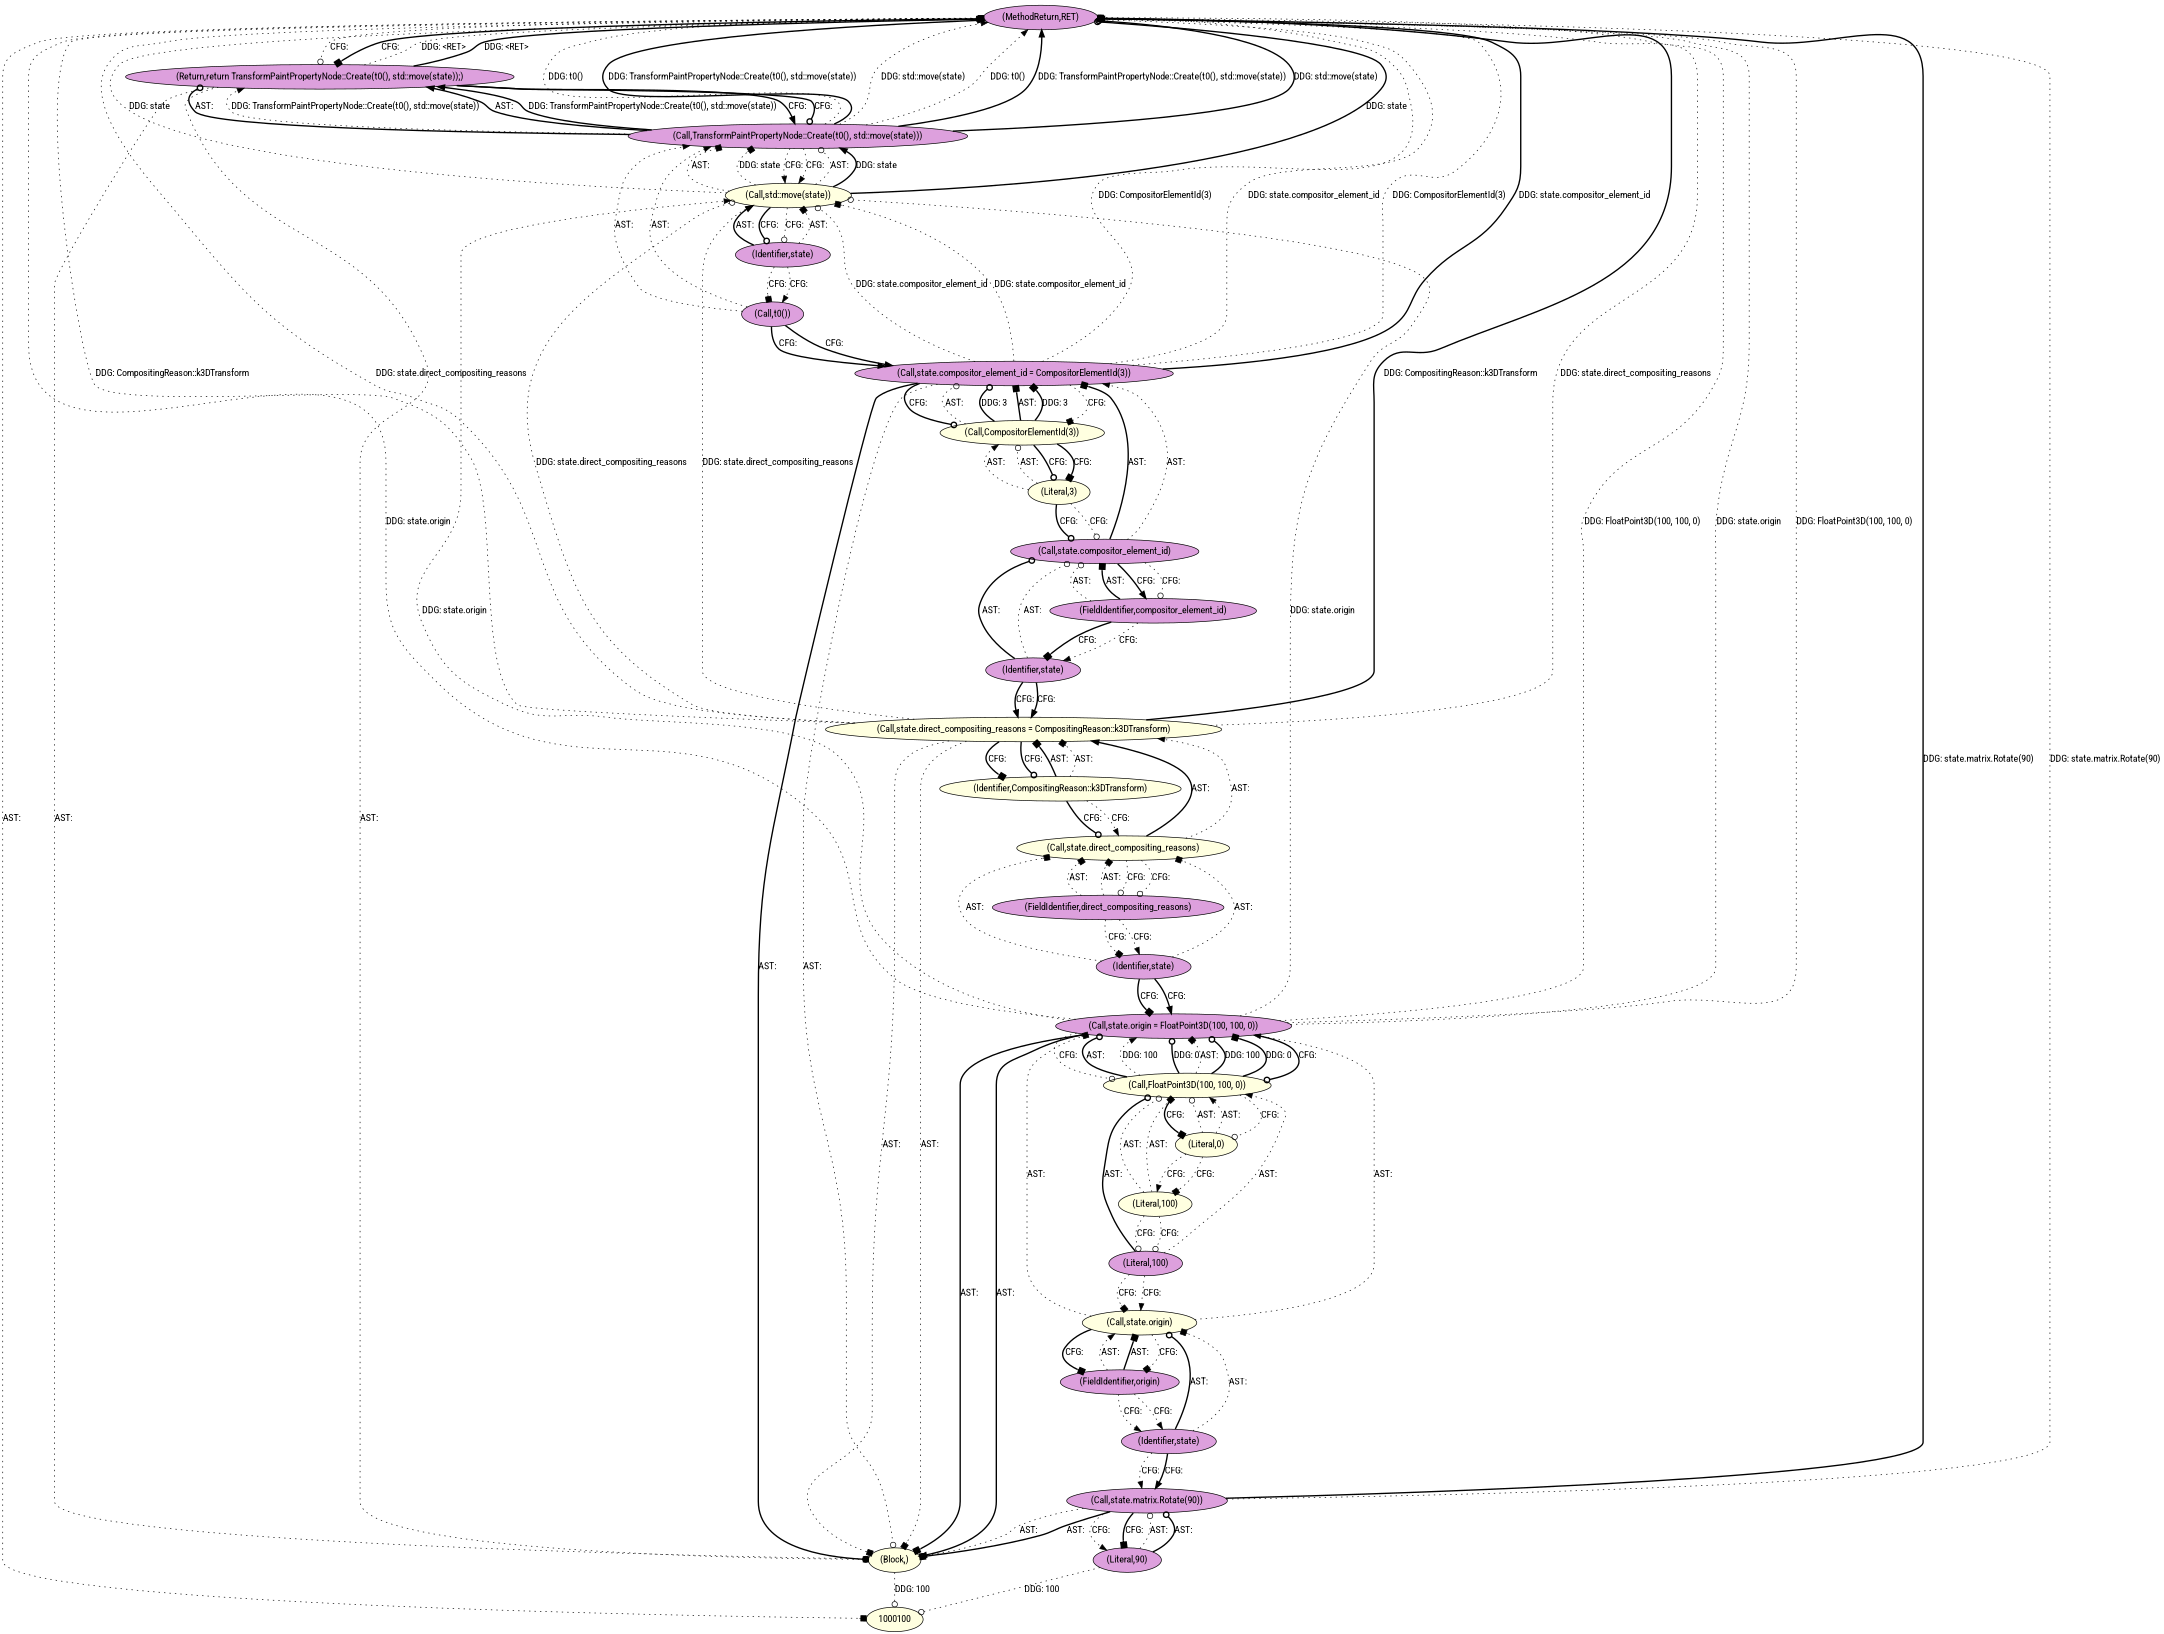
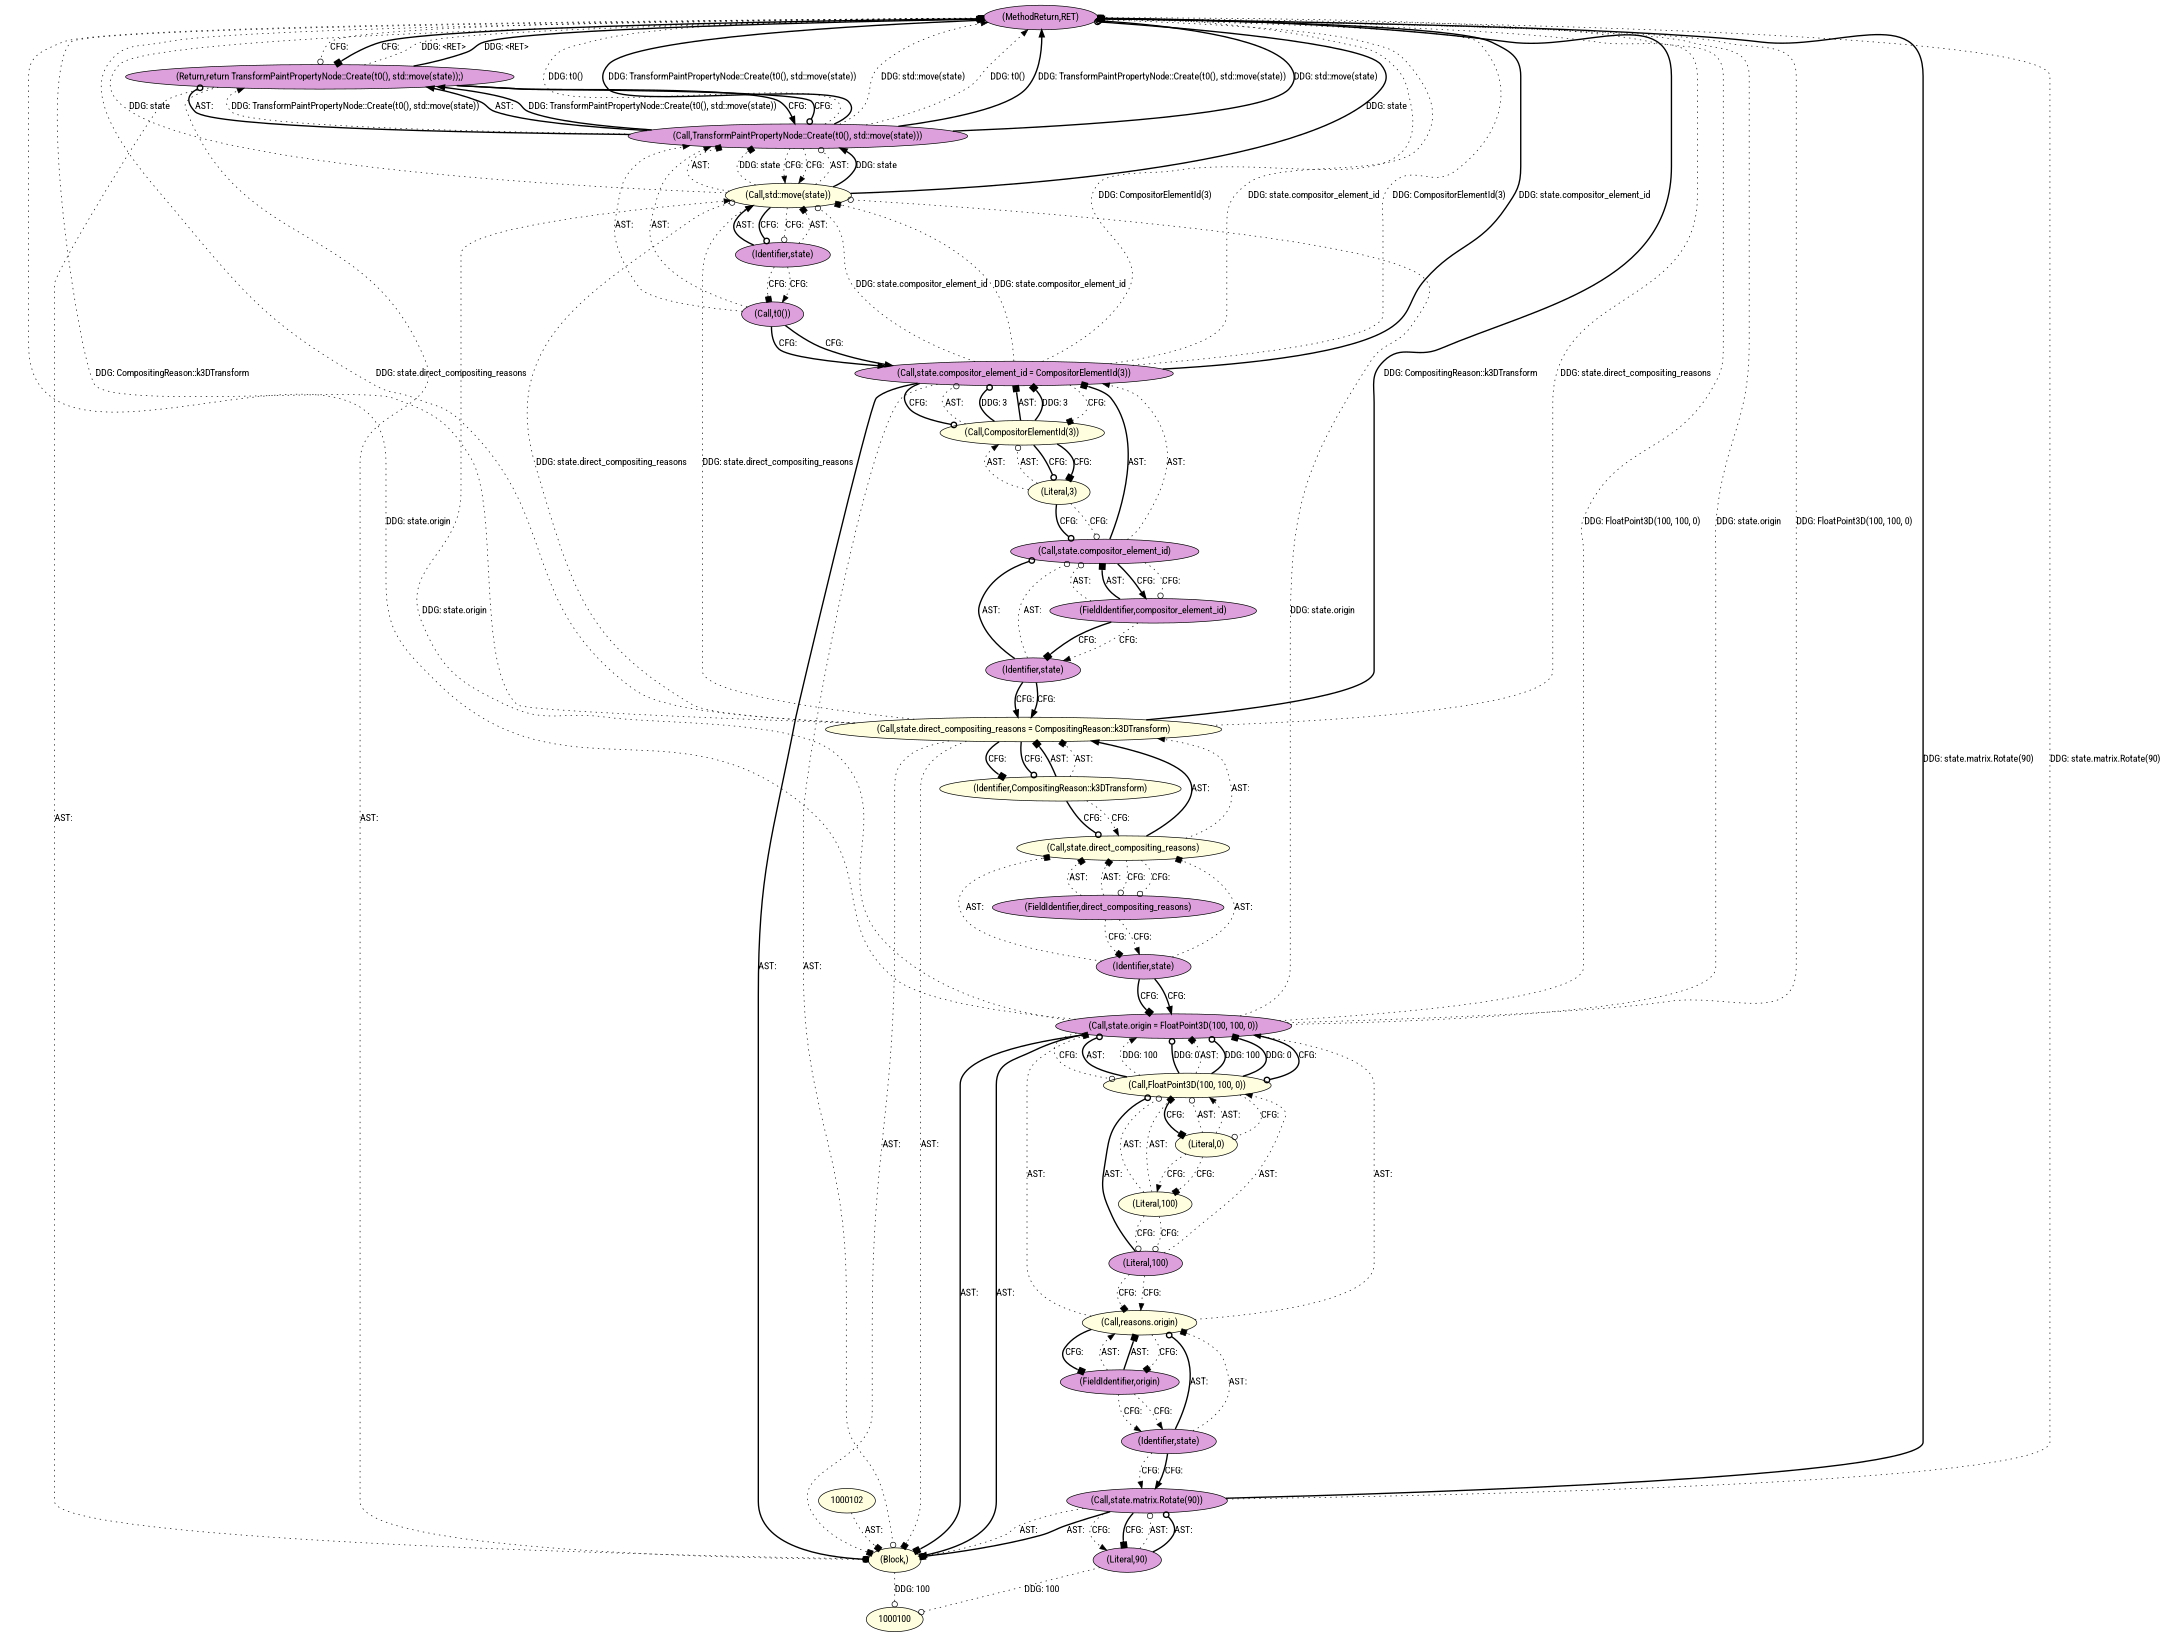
(3, 750) -> none
(1140, 1323) -> (1140, 1323)
none -> (847, 1501)
